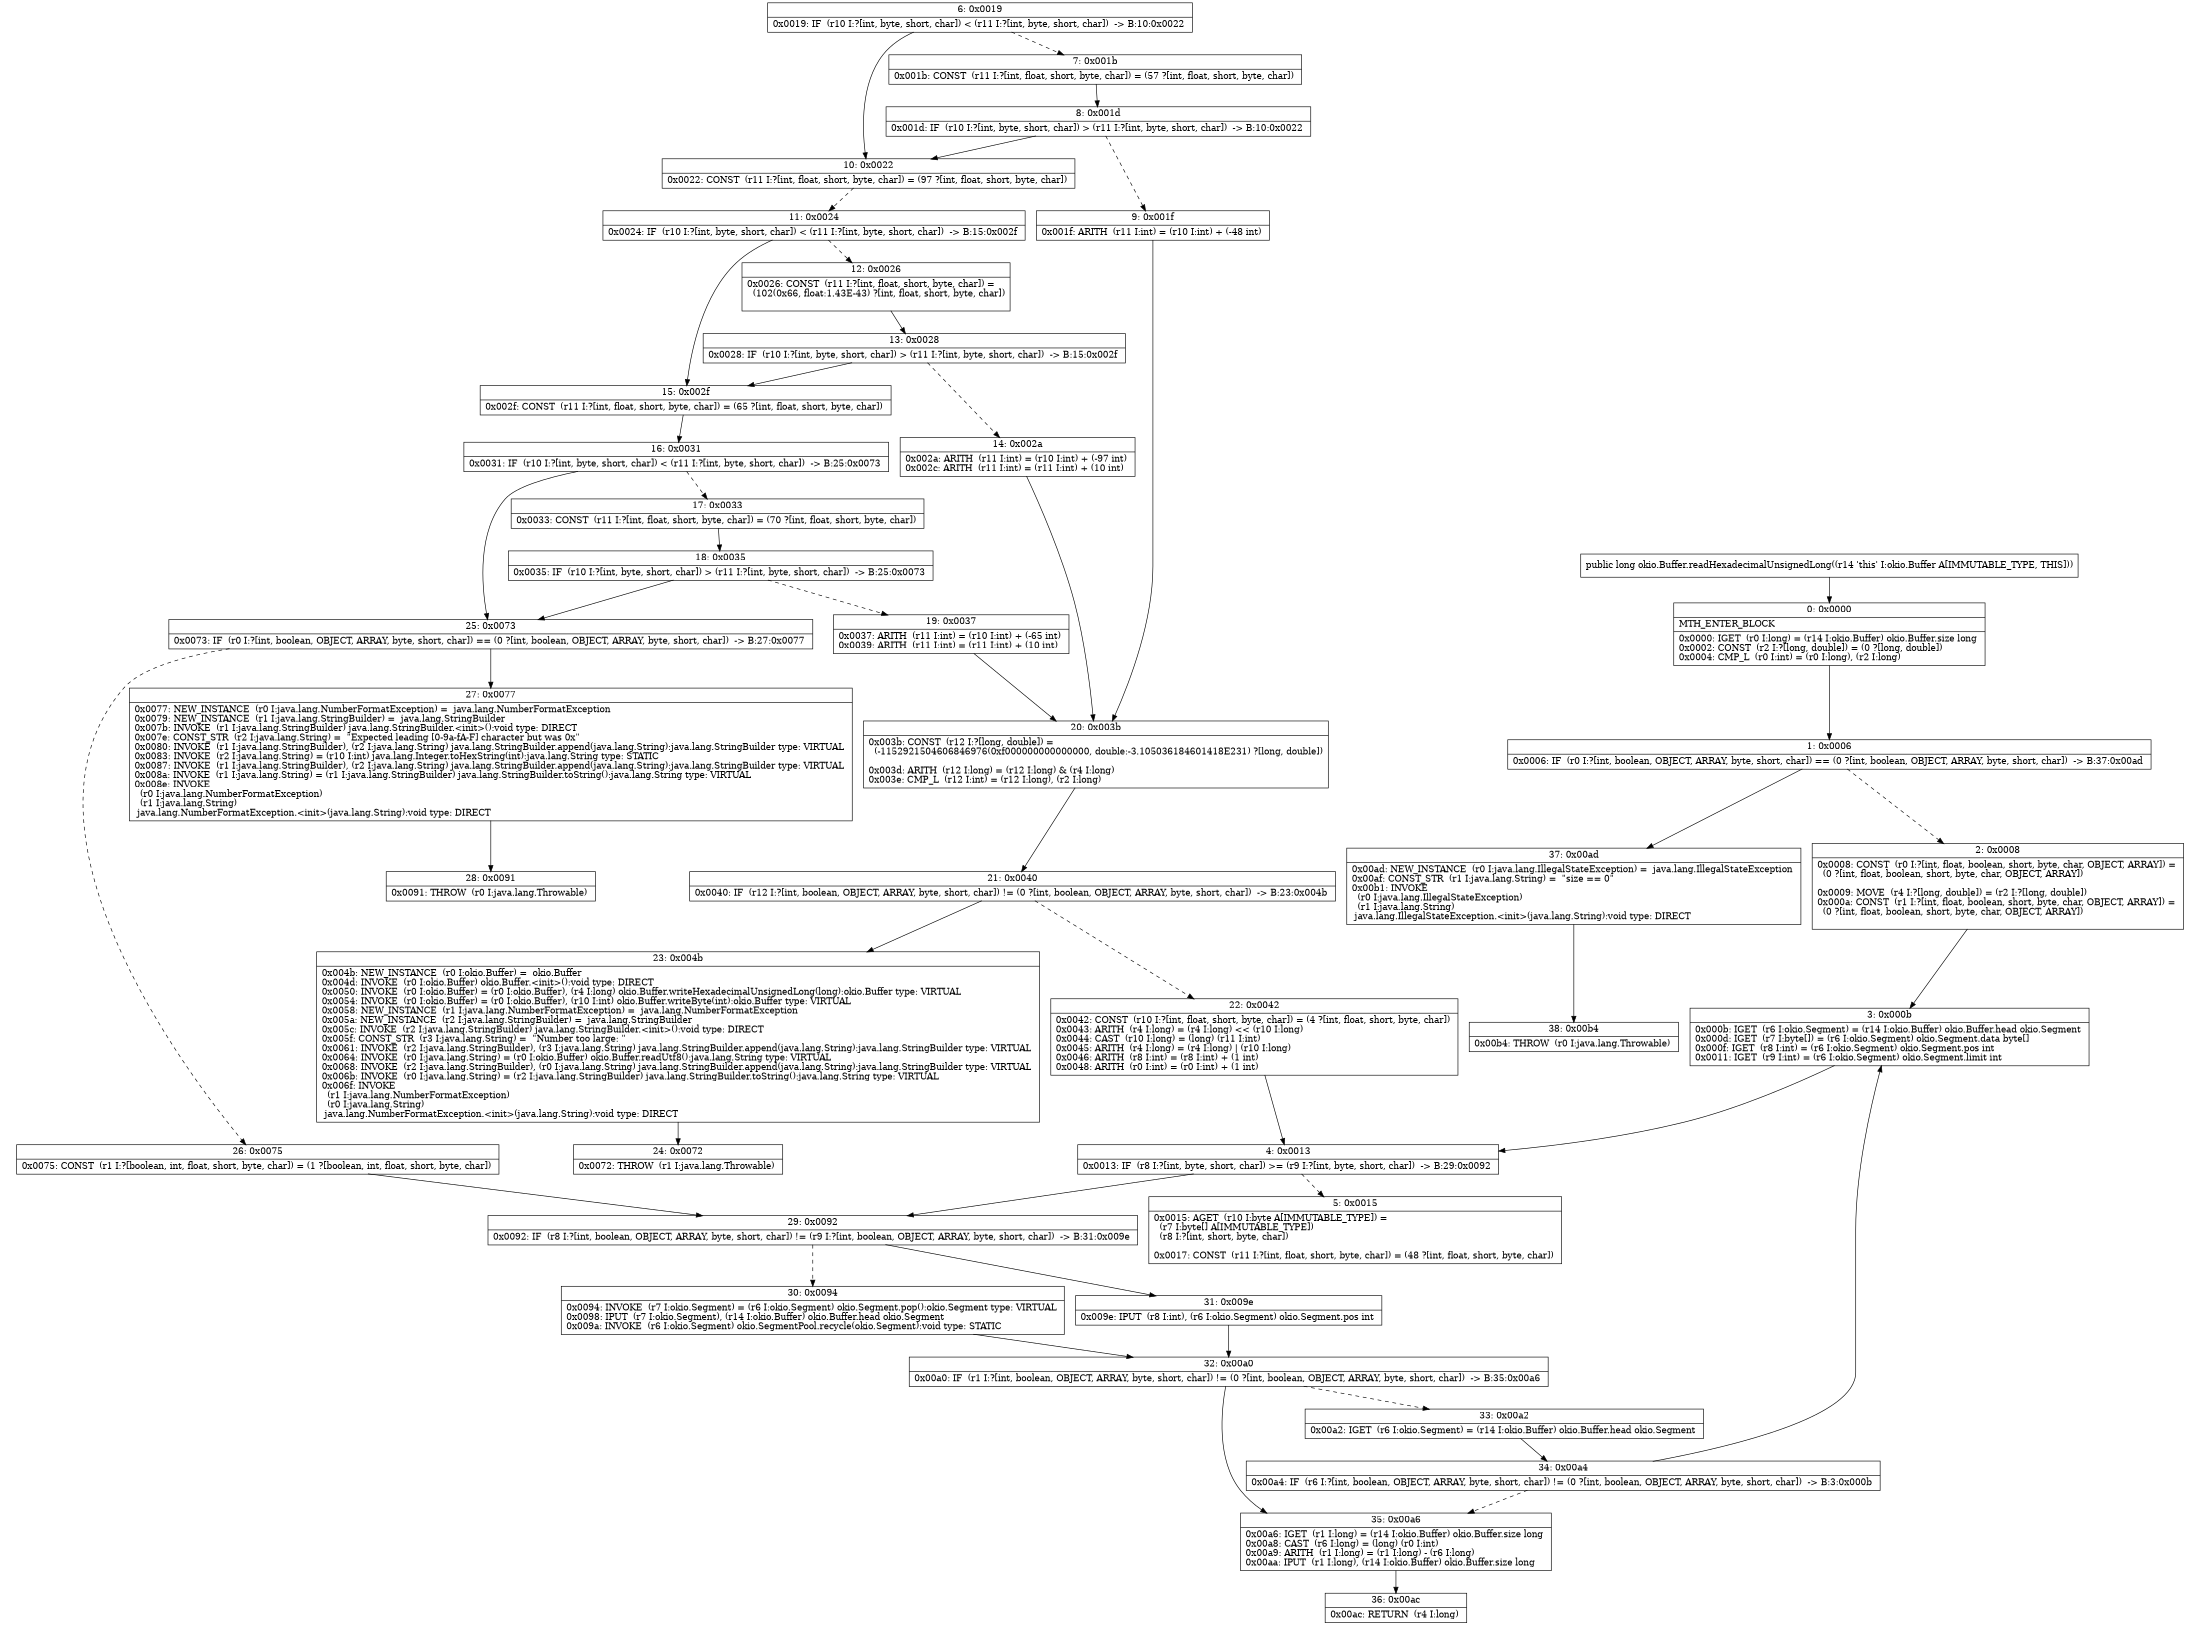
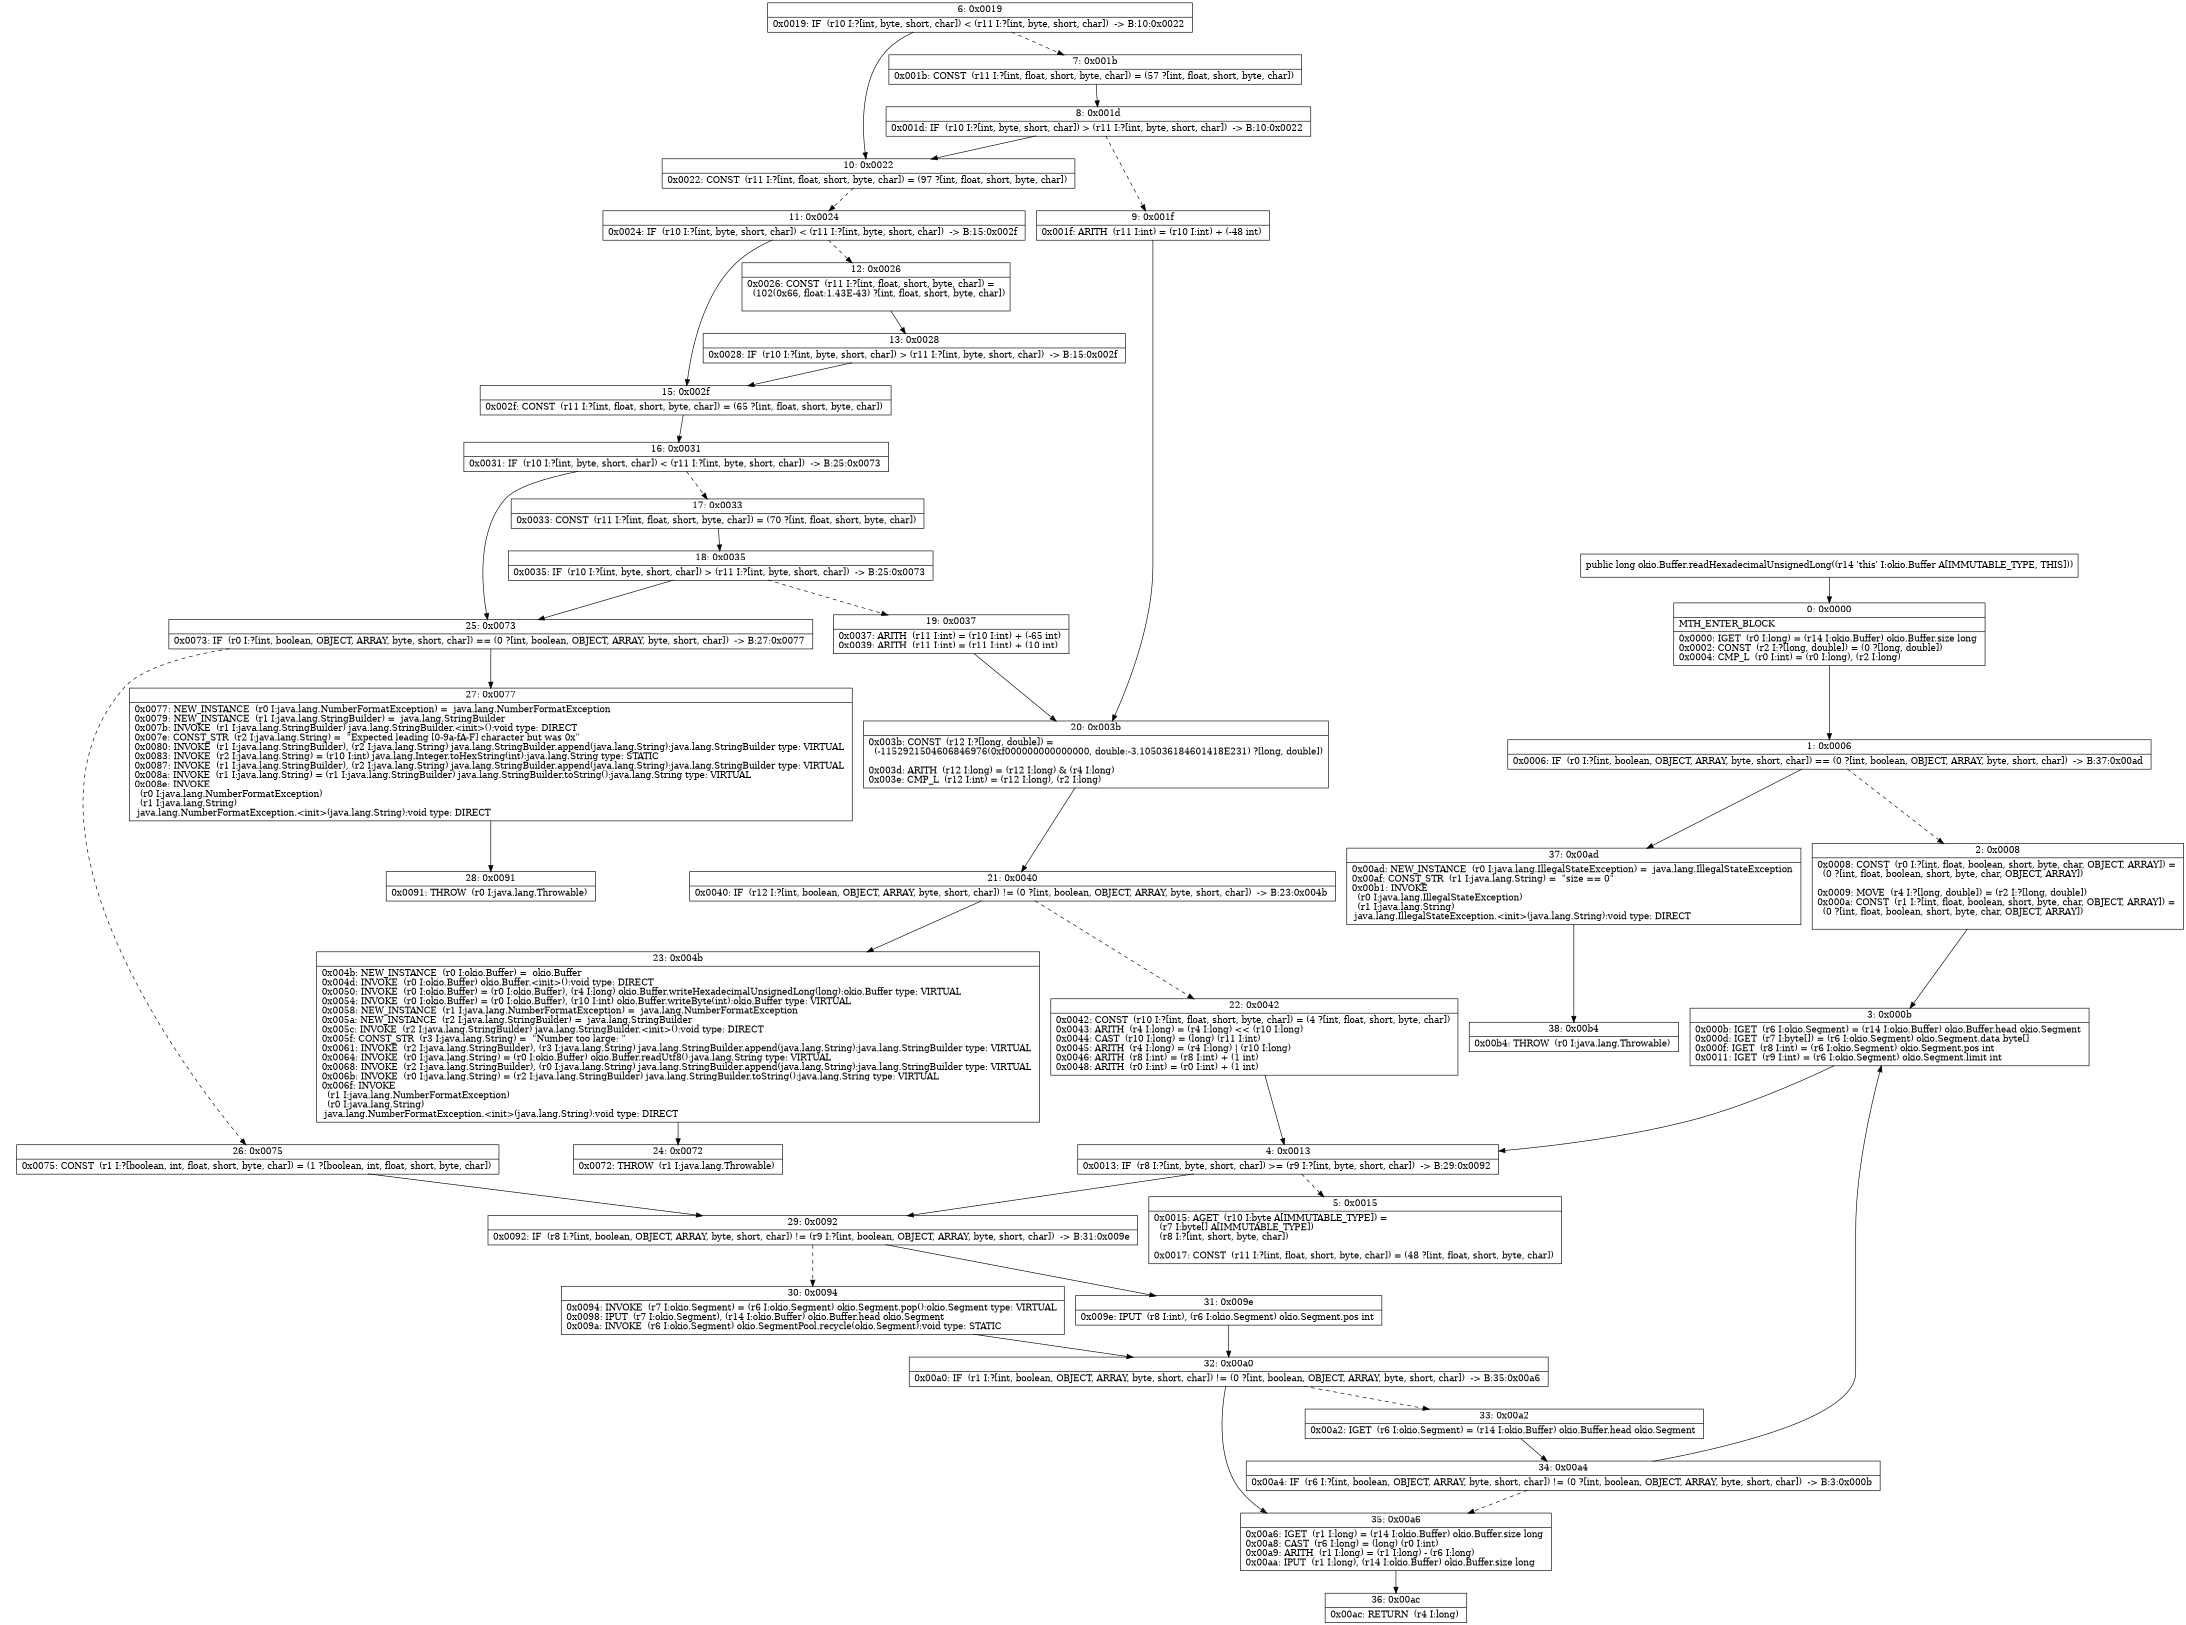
(1018, 457) -> none
